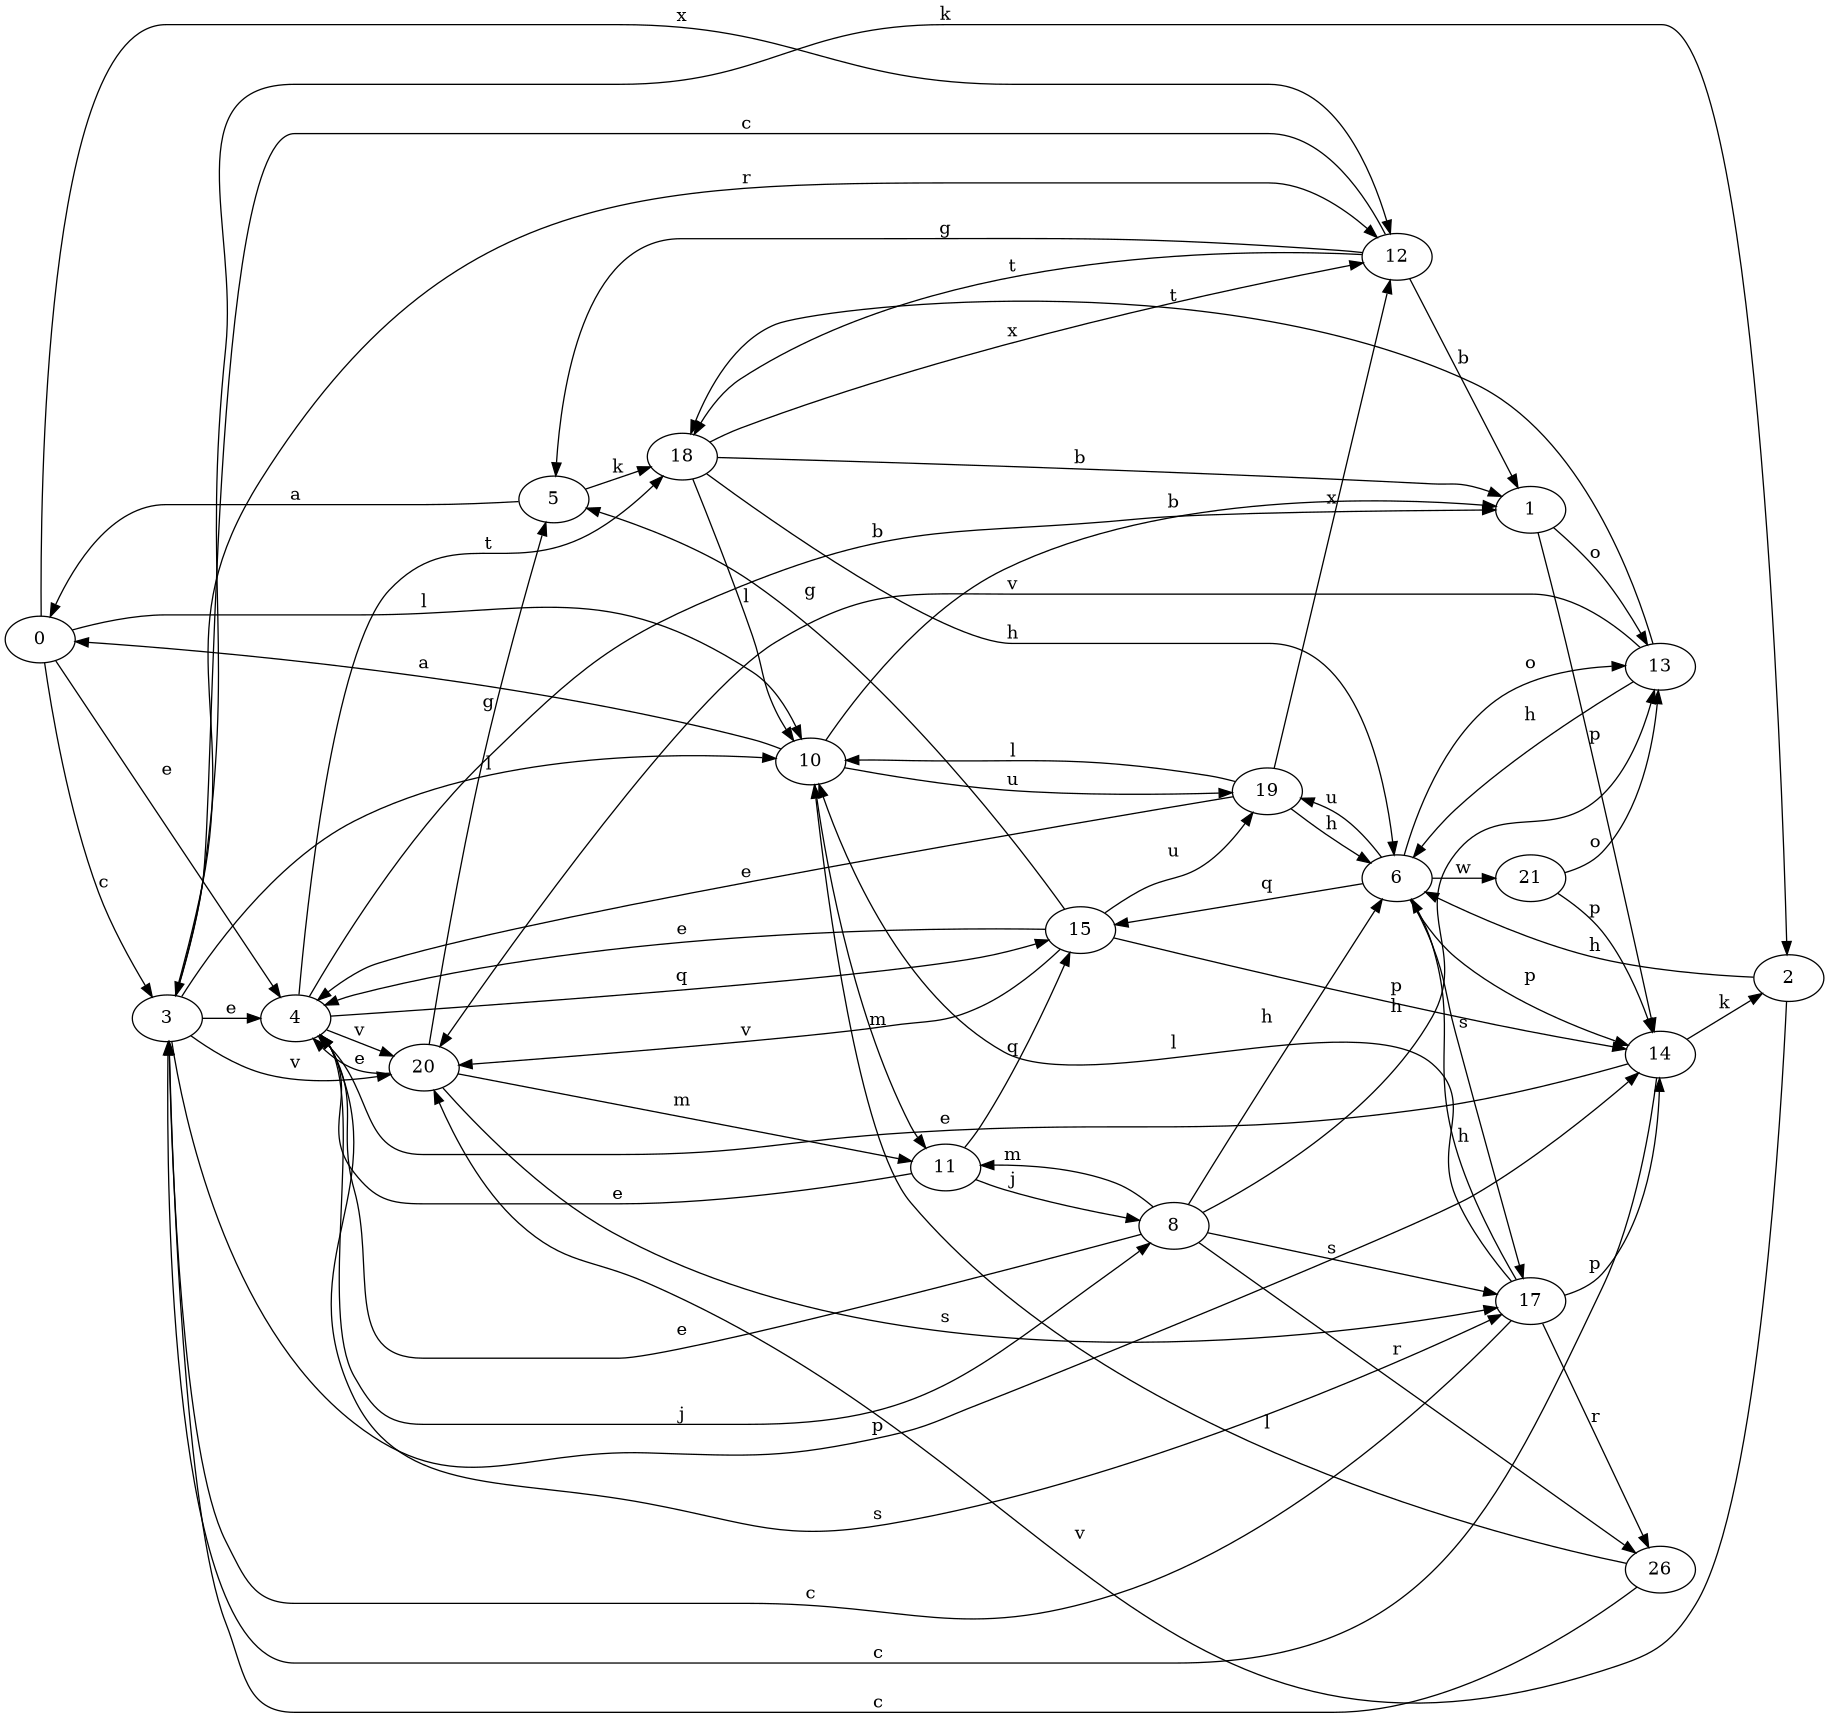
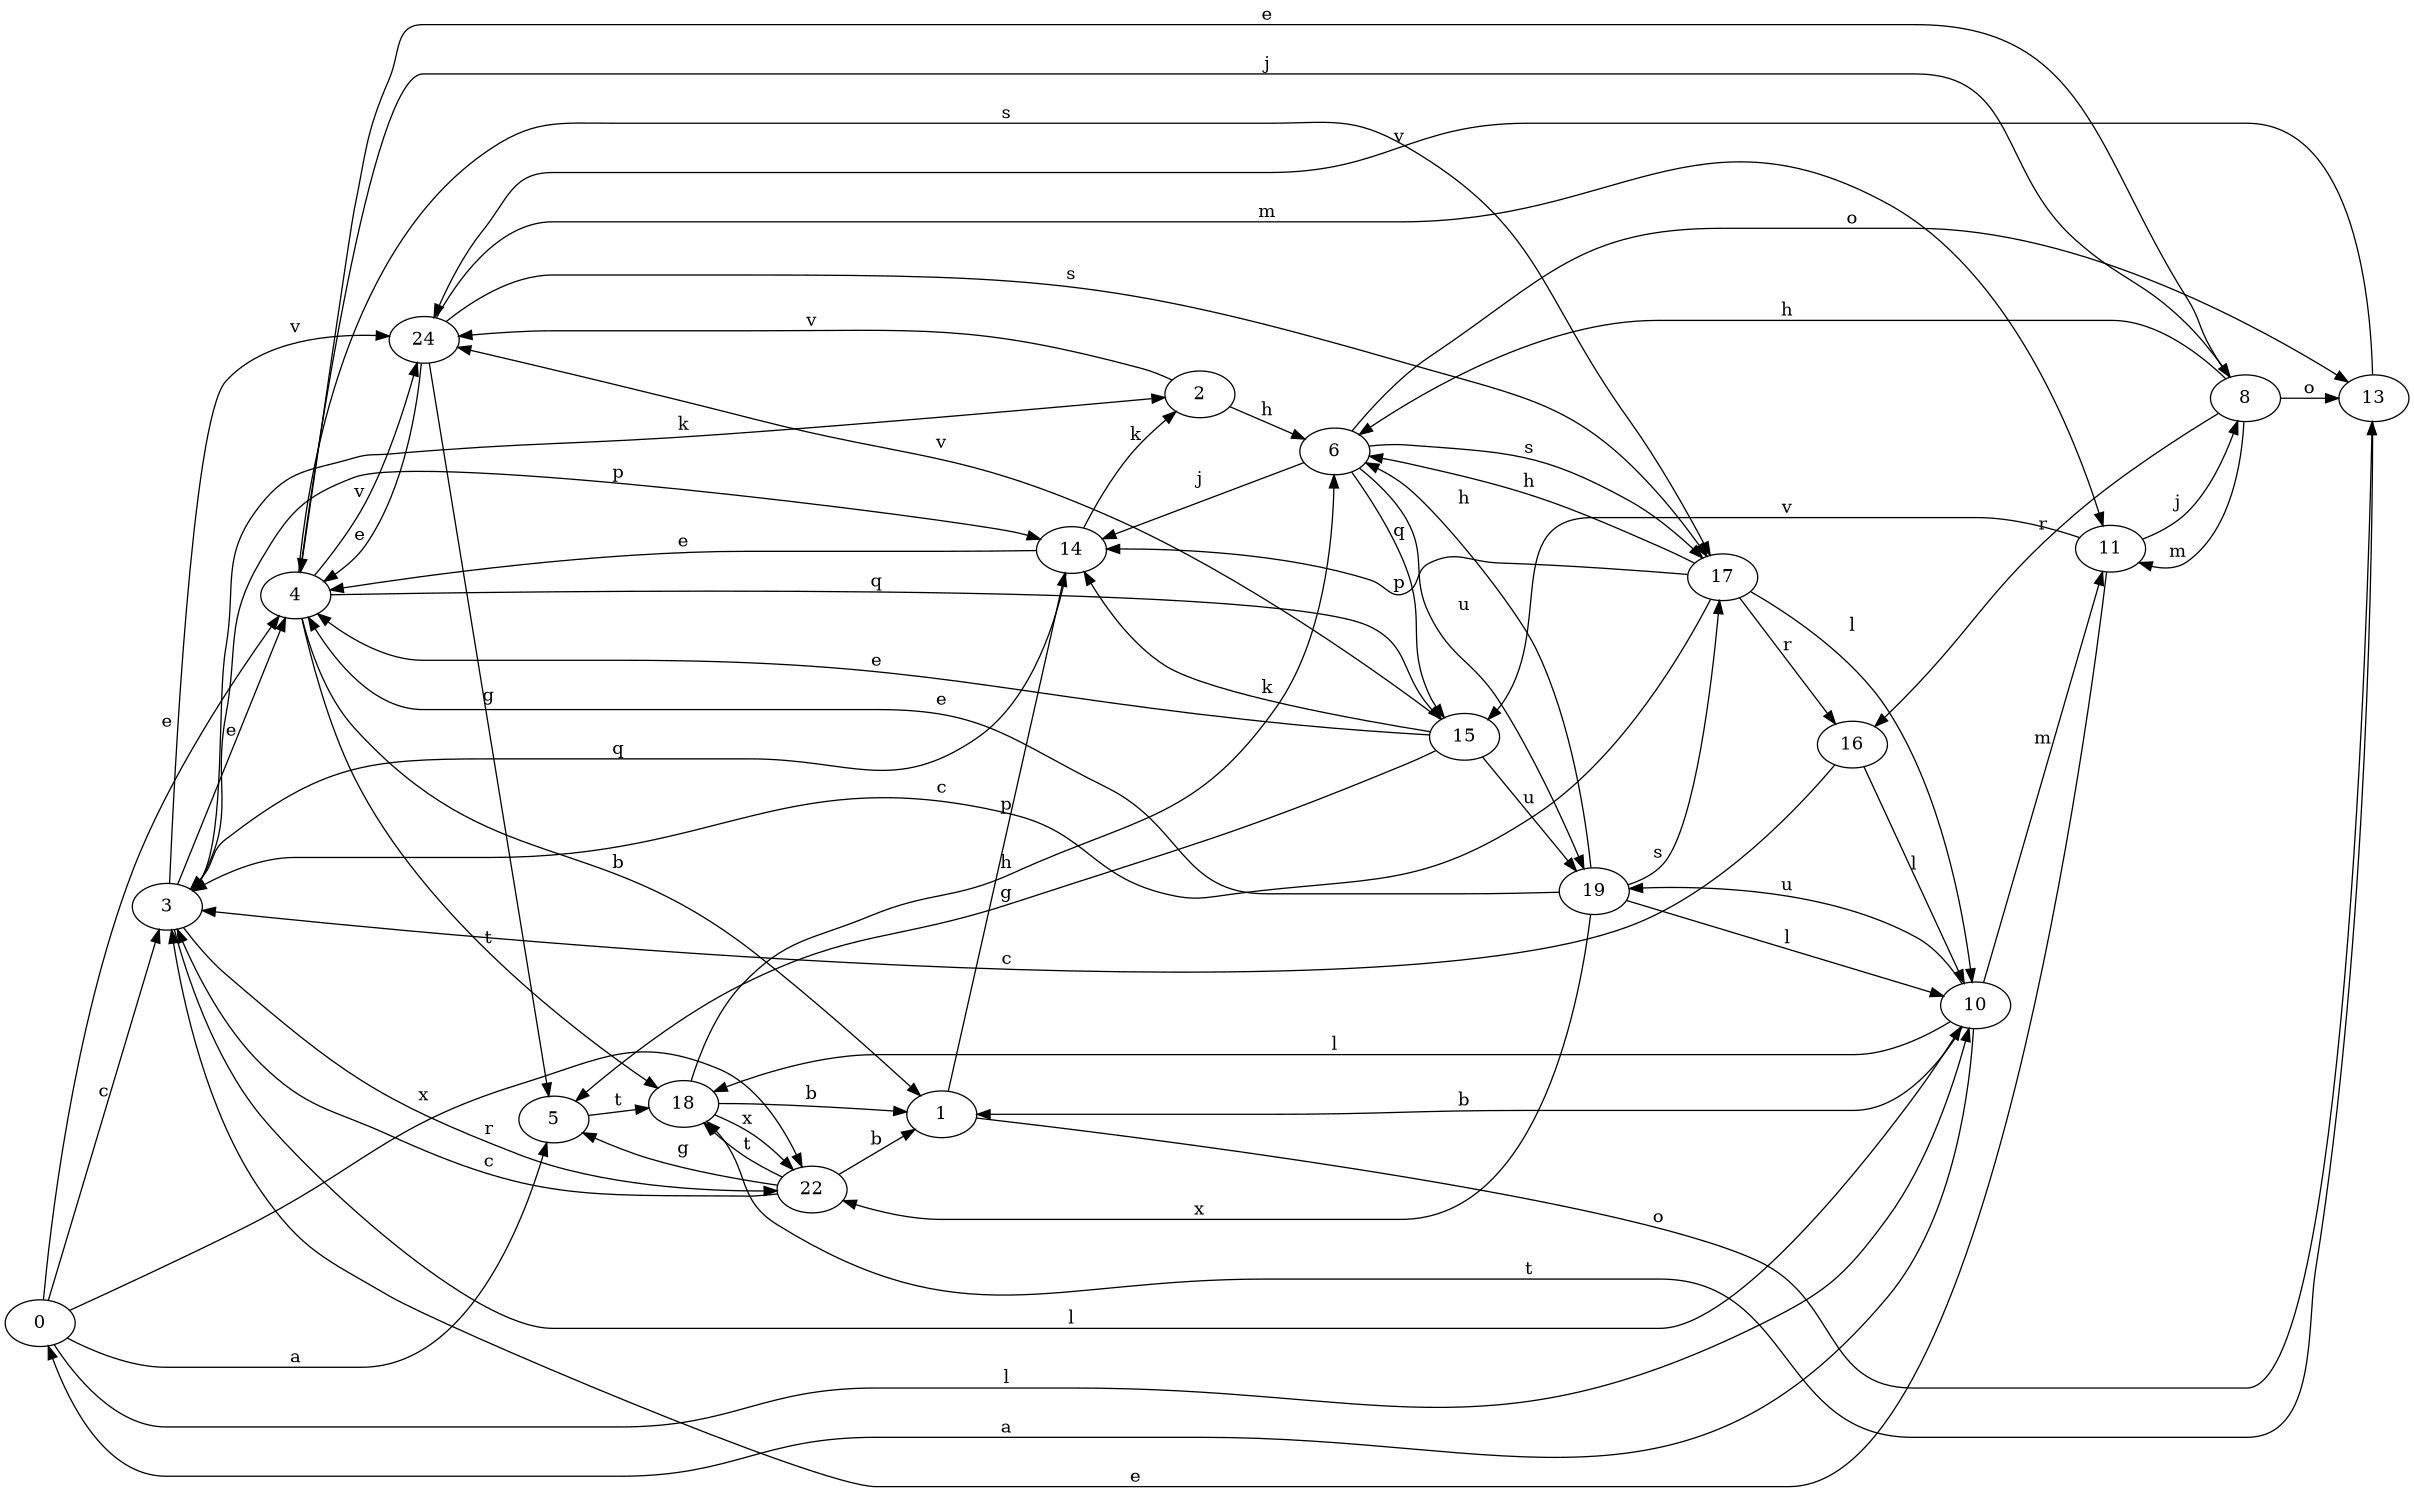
(1397, 257) -> (812, 1190)
(618, 468) -> (619, 1101)
(264, 505) -> (360, 1367)
(741, 604) -> (1340, 1055)
(1521, 756) -> none
(1531, 878) -> none
(1531, 976) -> (1200, 479)
(1397, 987) -> (1267, 688)
(1397, 1007) -> (2310, 389)
(1013, 1048) -> (1788, 508)
(424, 1068) -> (424, 340)
(544, 1204) -> (1355, 1487)
(1346, 1262) -> (1698, 762)
(1660, 1570) -> (1852, 745)
(878, 1653) -> (619, 749)
